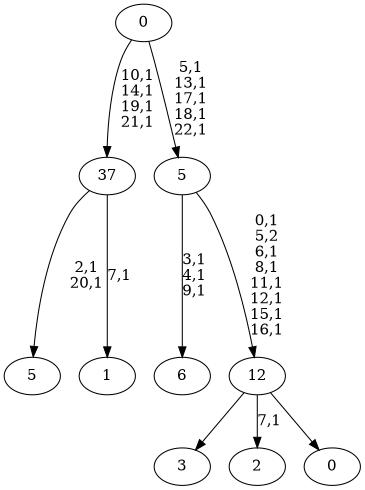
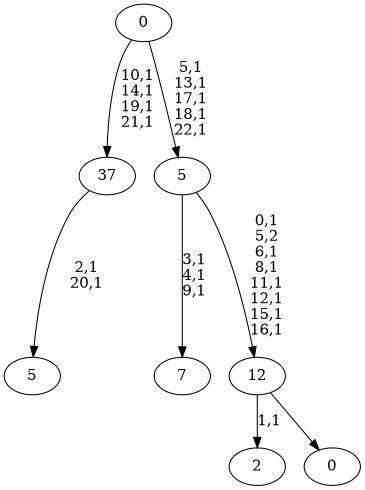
(107, 376) -> none
(182, 376) -> (182, 376)
(269, 421) -> (269, 421)
(182, 467) -> none
